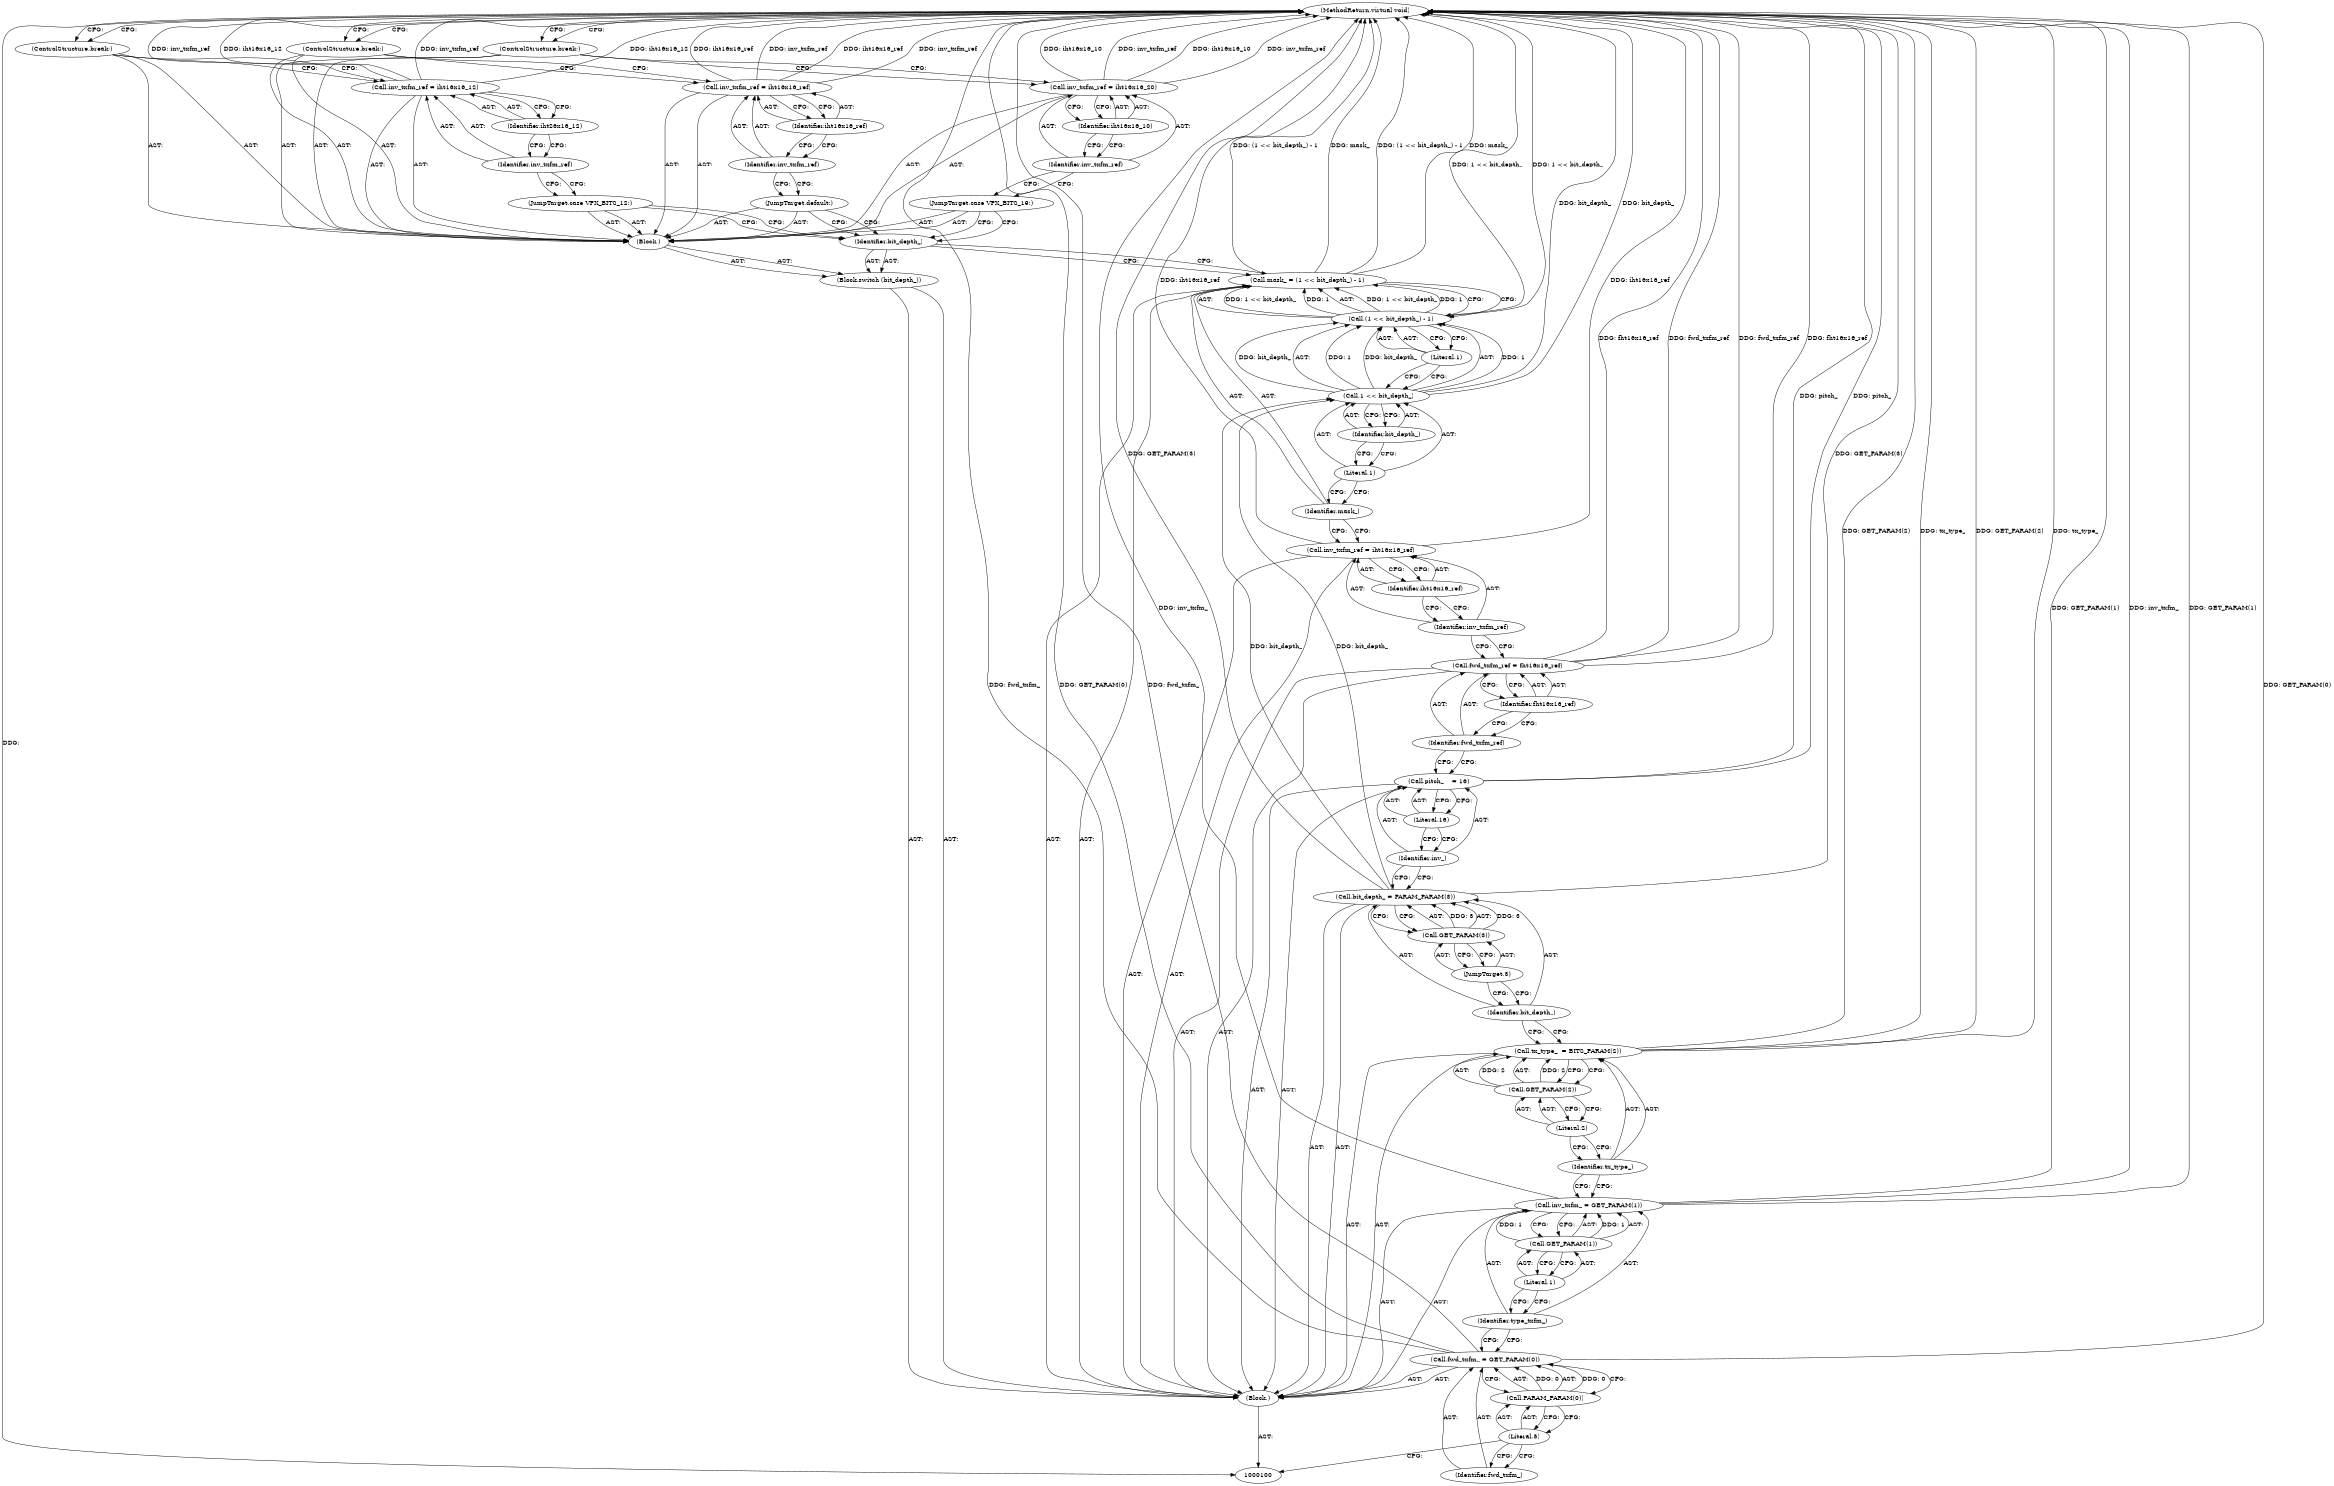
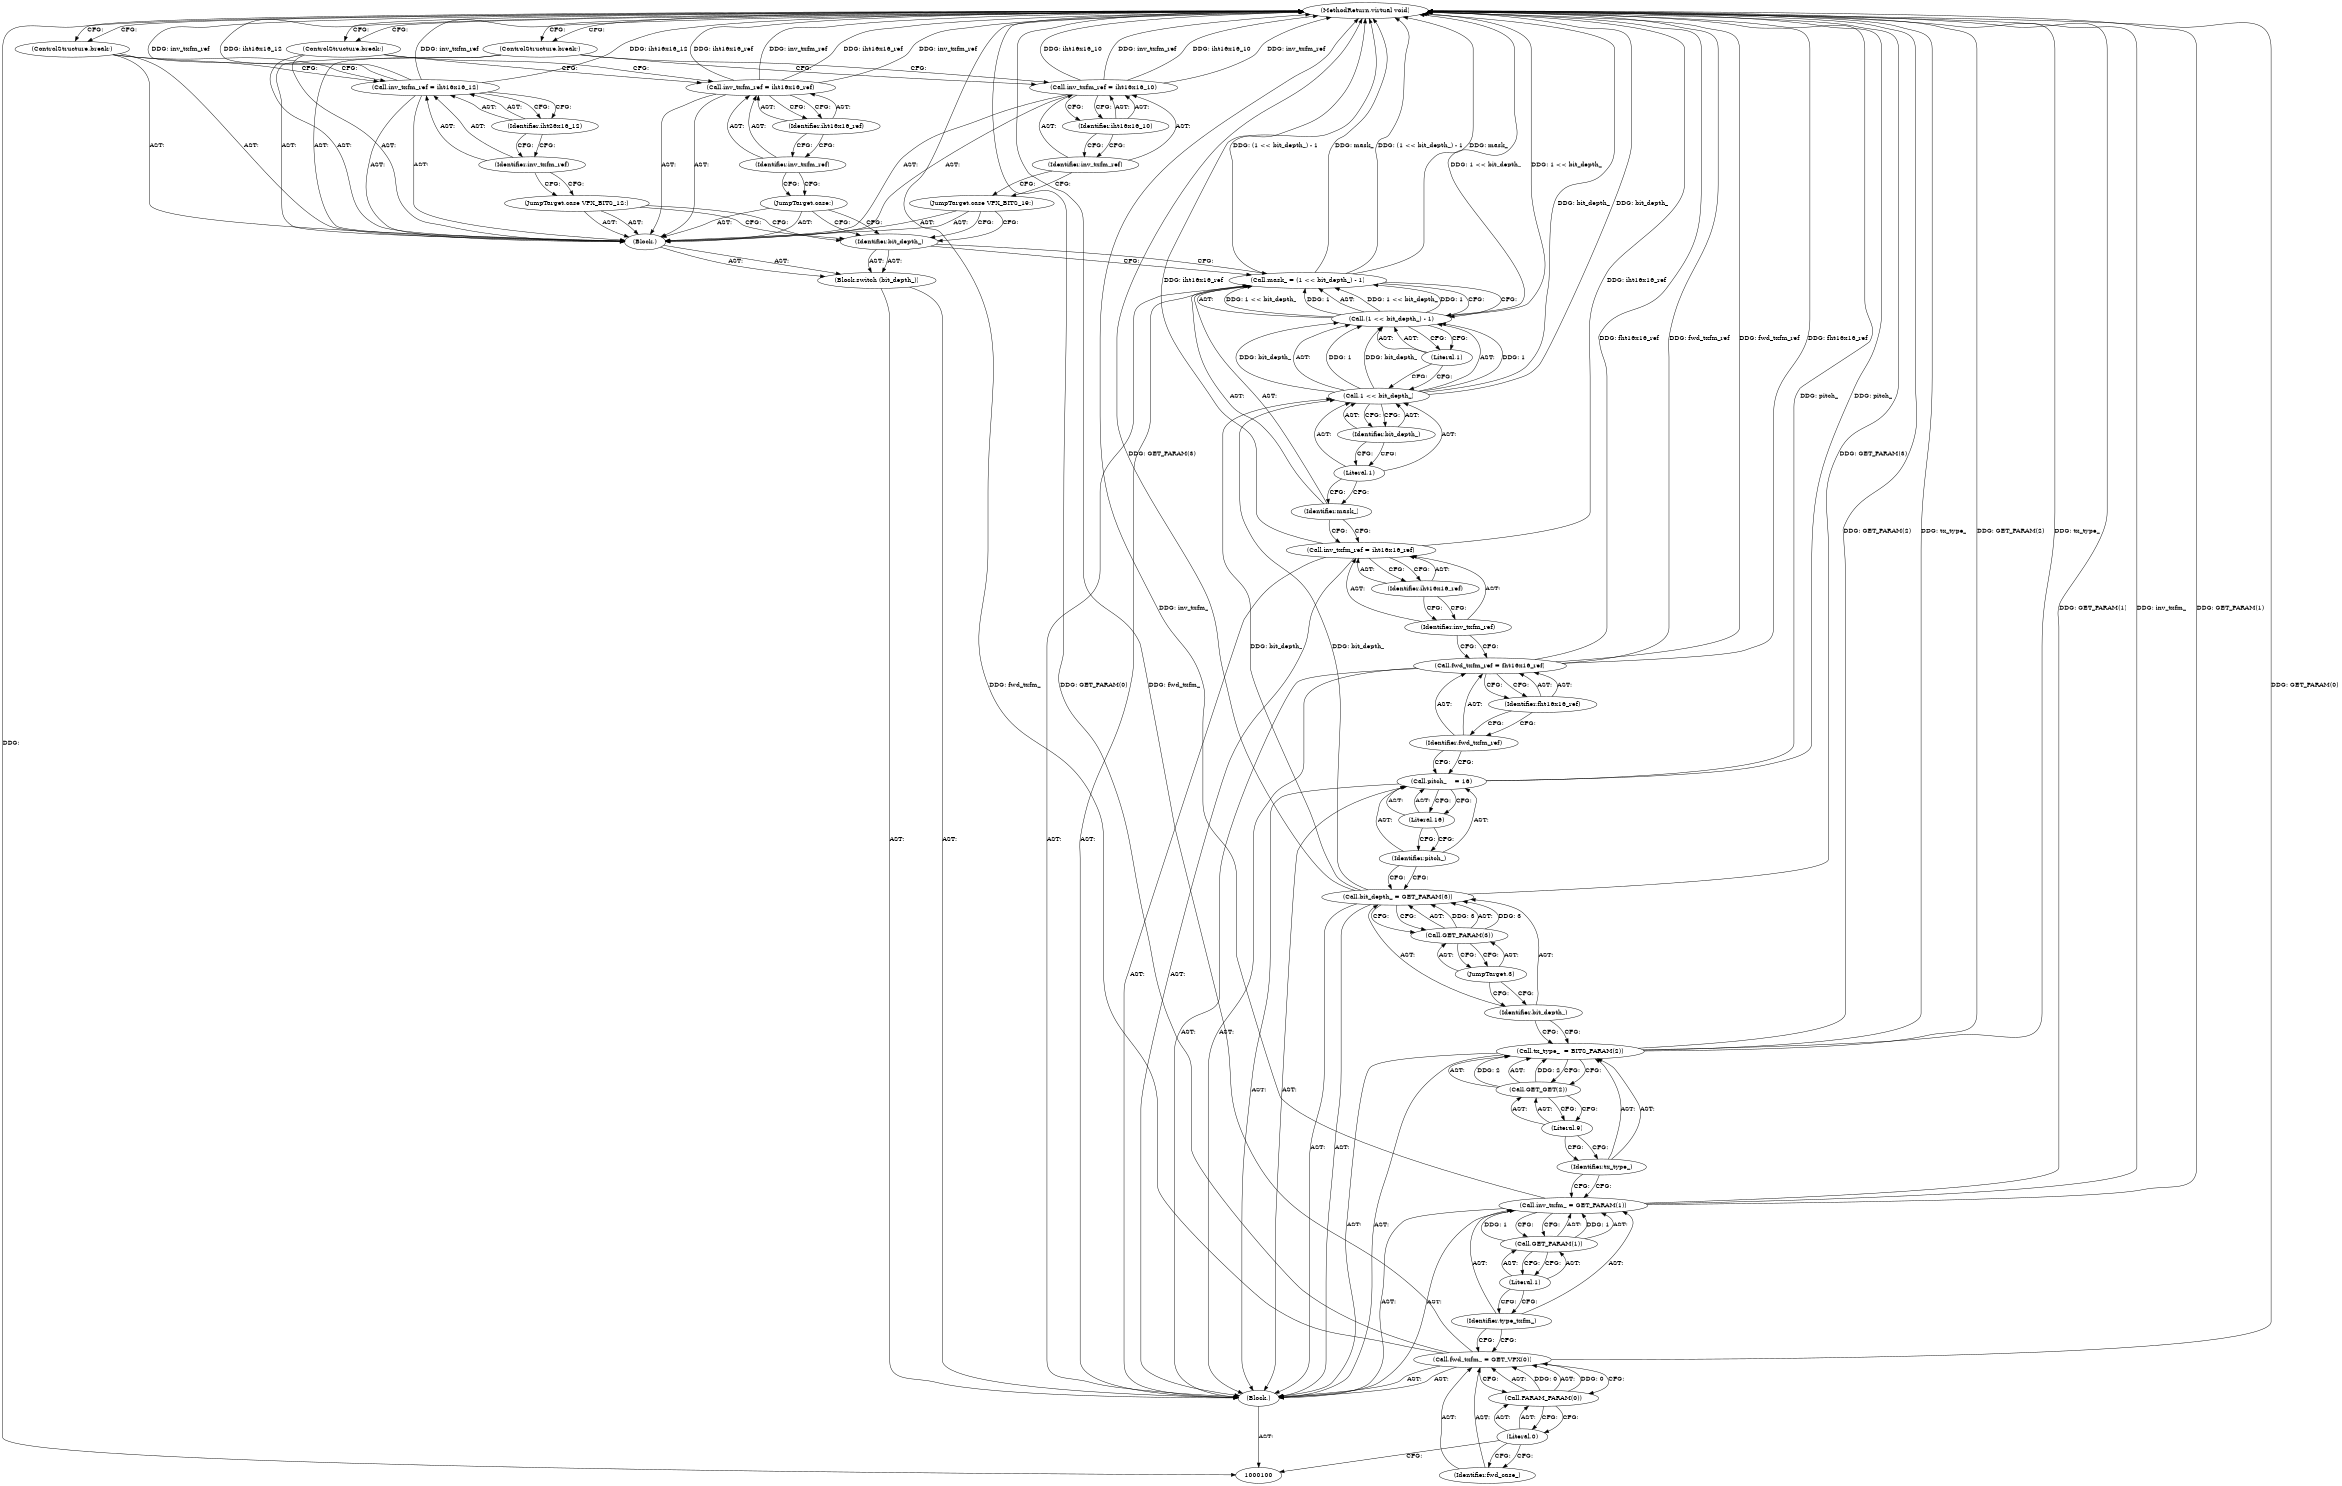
(1104, 88) -> (1104, 88)
(799, 203) -> (804, 203)
(1423, 859) -> (1419, 859)
(1396, 897) -> (1398, 897)
(1543, 1090) -> (1538, 1090)
(1572, 1128) -> (1567, 1128)
(1486, 1360) -> (1482, 1360)
(1524, 1437) -> (1522, 1437)
(1489, 1475) -> (1487, 1475)
